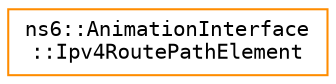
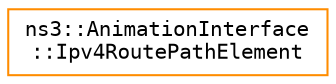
(168, 42) -> (168, 42)
